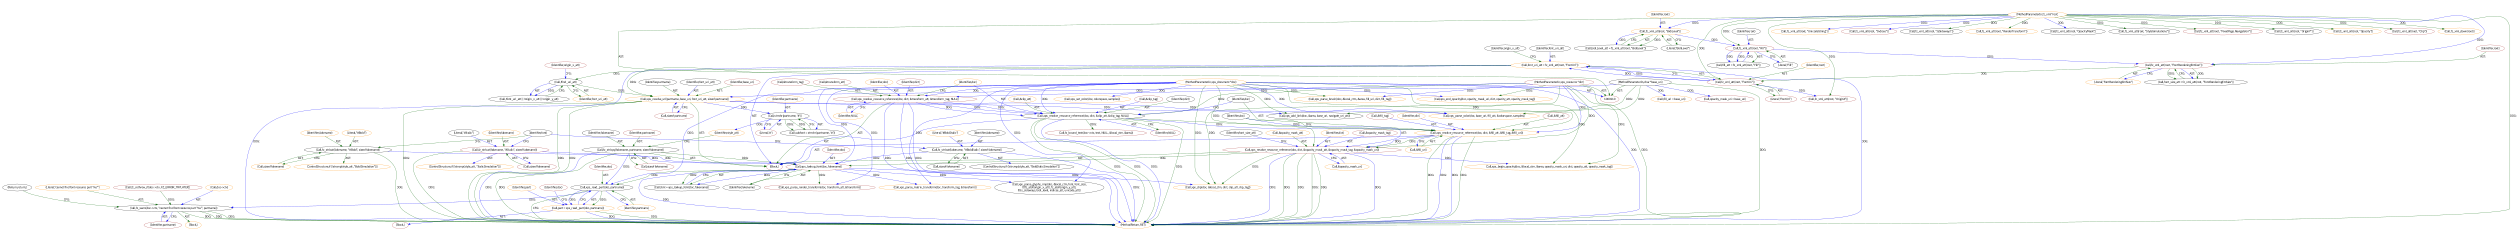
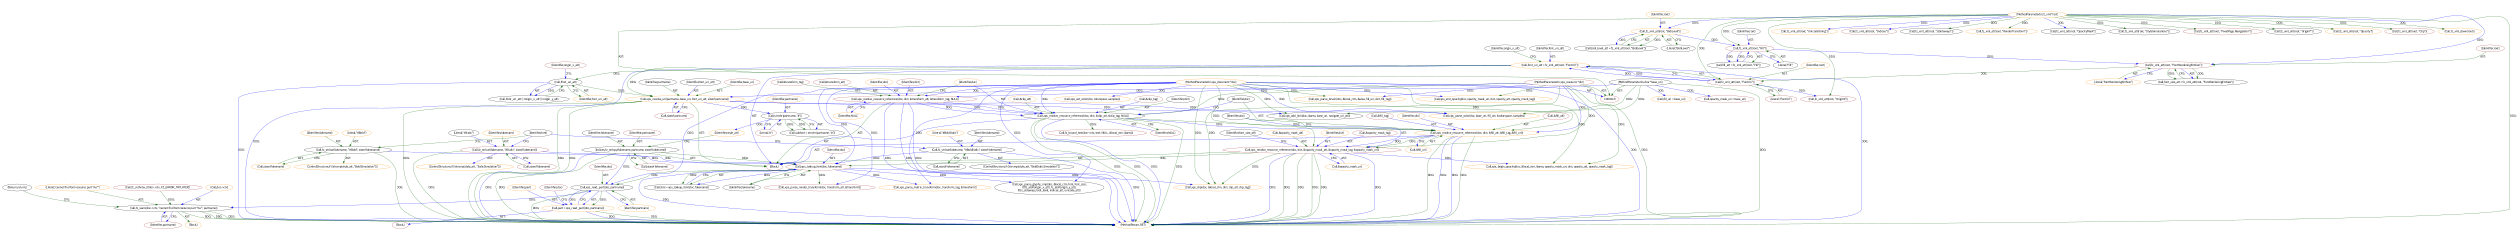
(630, 150) -> (630, 150)
(536, 208) -> (536, 208)
none -> (238, 210)
